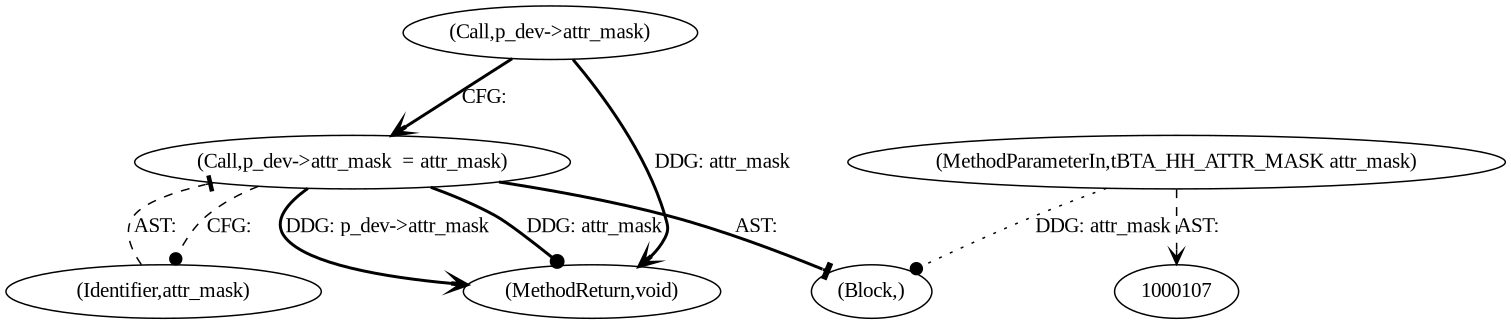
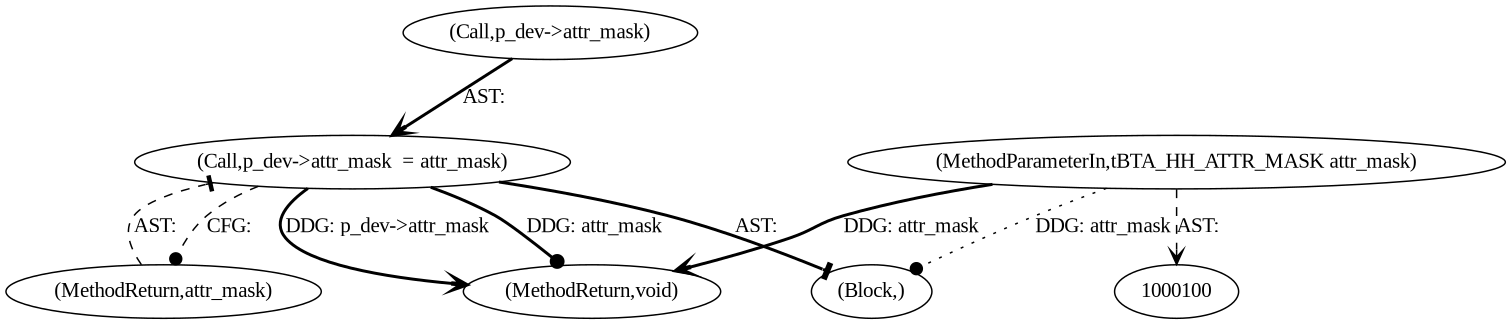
(487, 97) -> (487, 97)
(638, 154) -> (839, 217)
(164, 292) -> (164, 292)
(1177, 292) -> (1177, 292)
